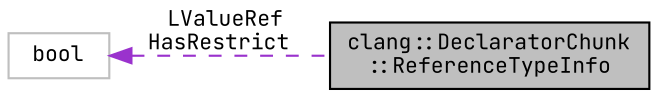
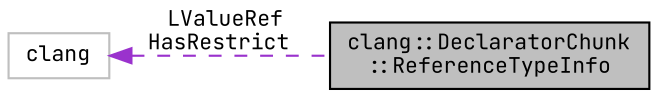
(59, 56) -> (59, 56)
